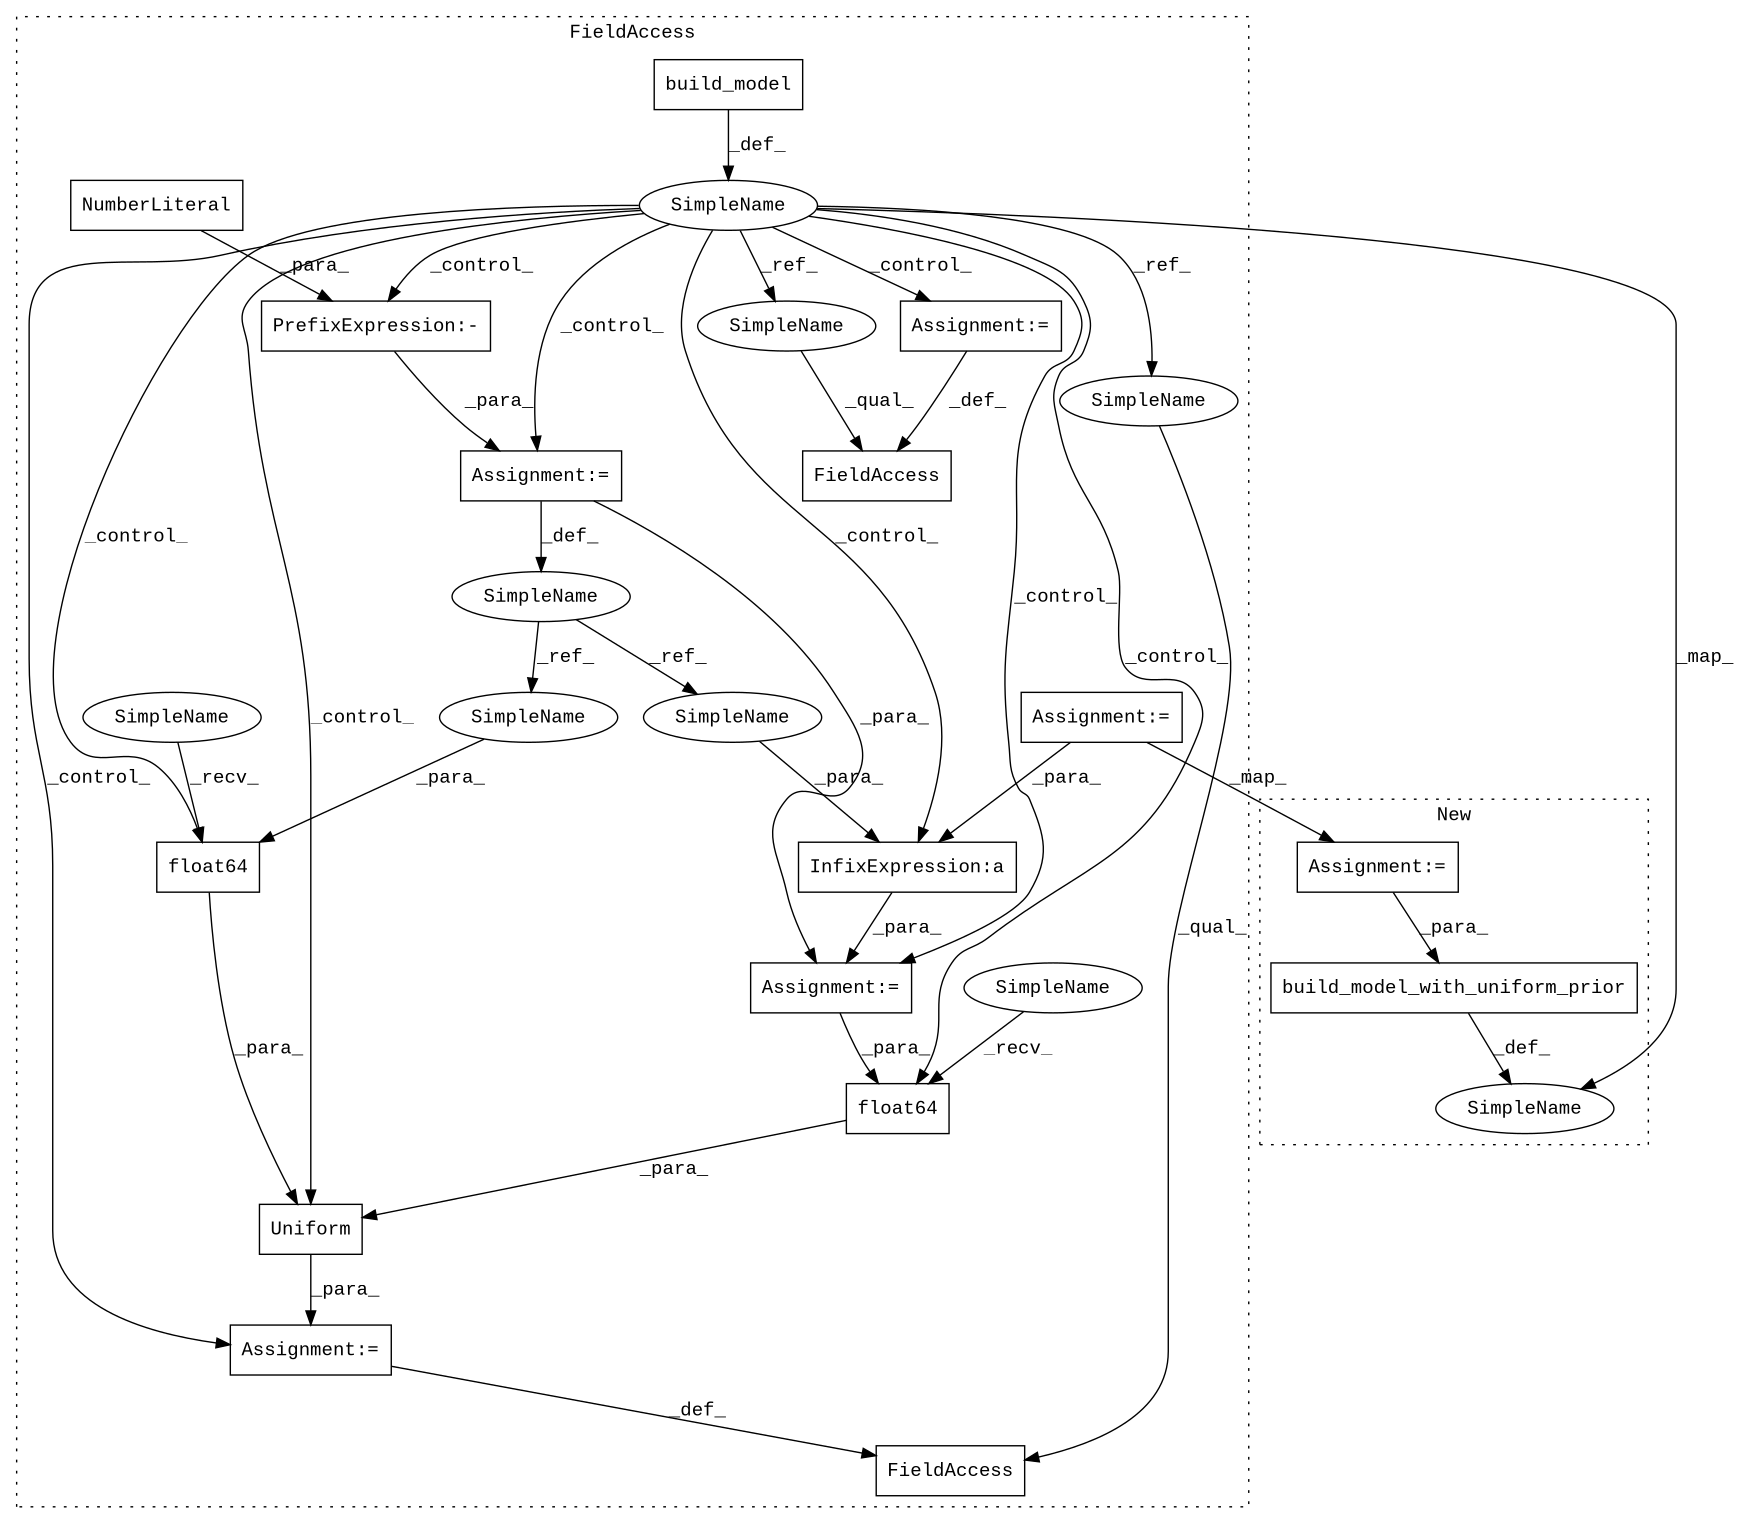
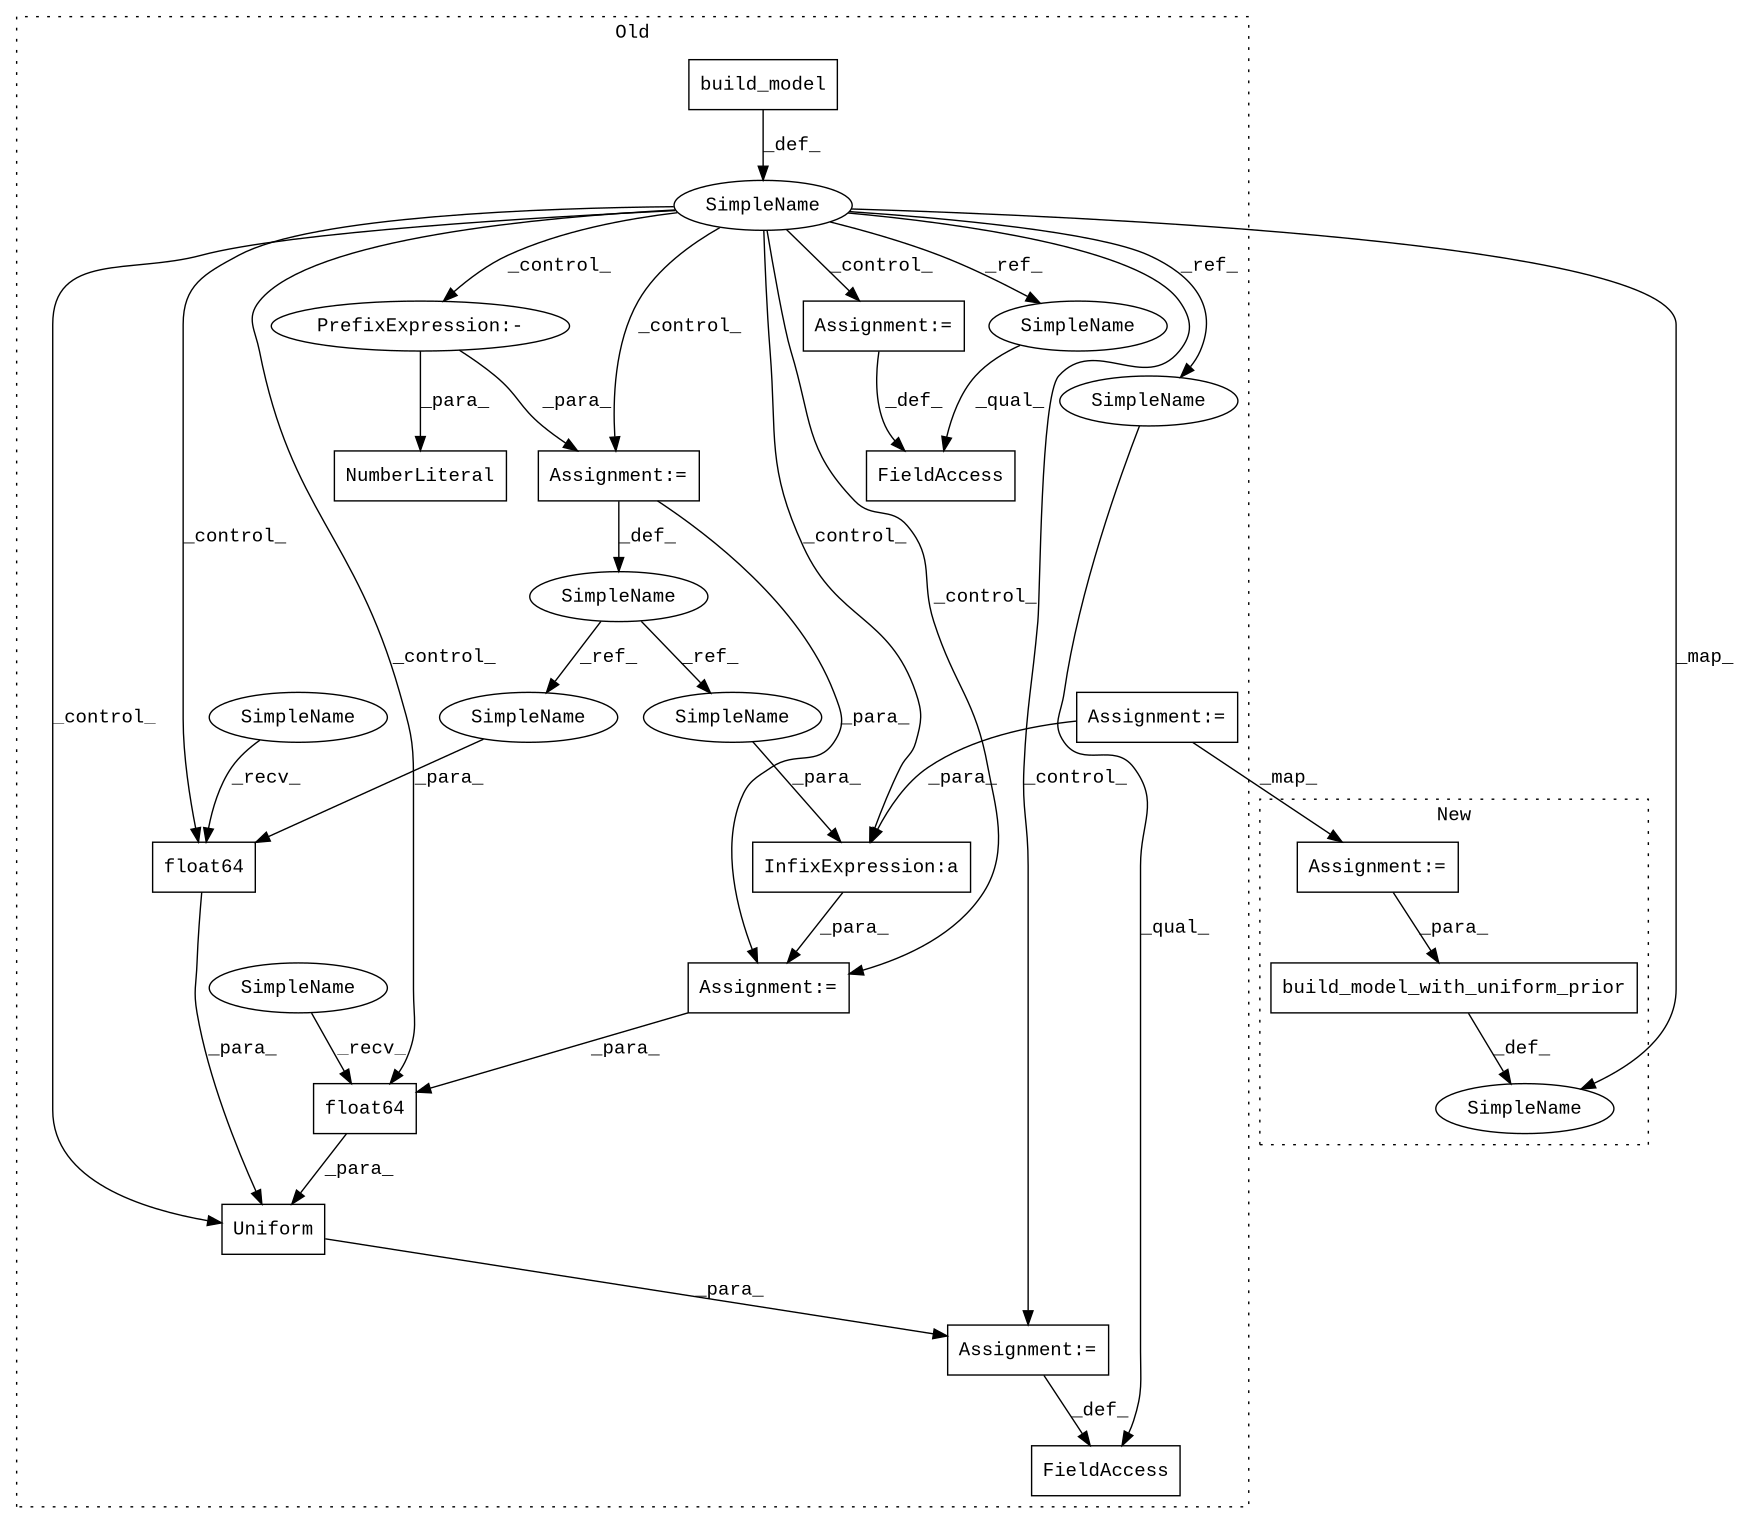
(633, 33) -> (633, 33)
(260, 262) -> (420, 394)
(376, 326) -> (420, 326)
